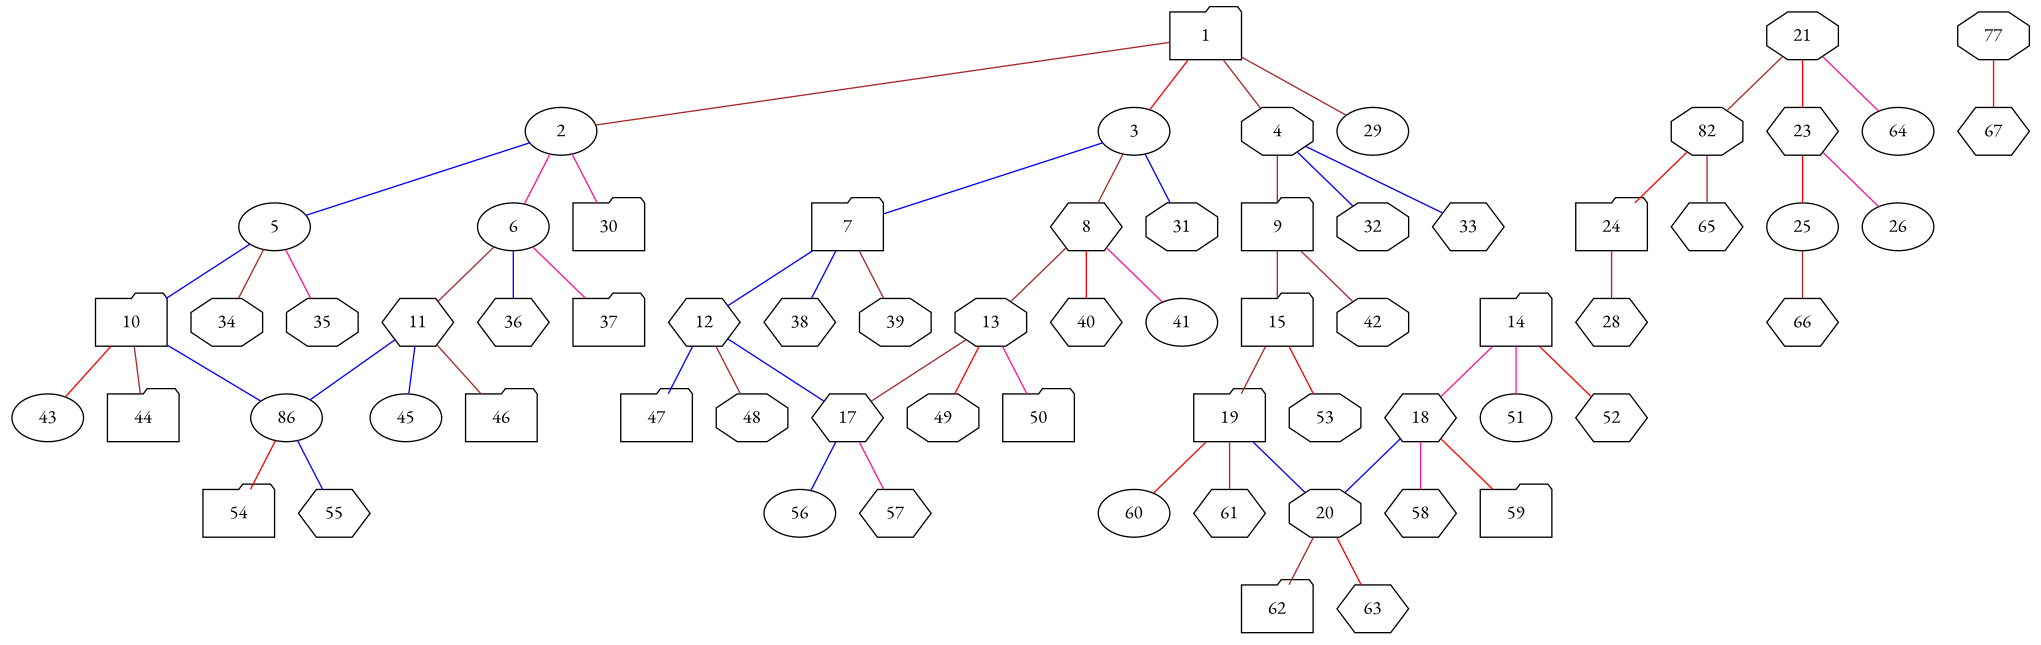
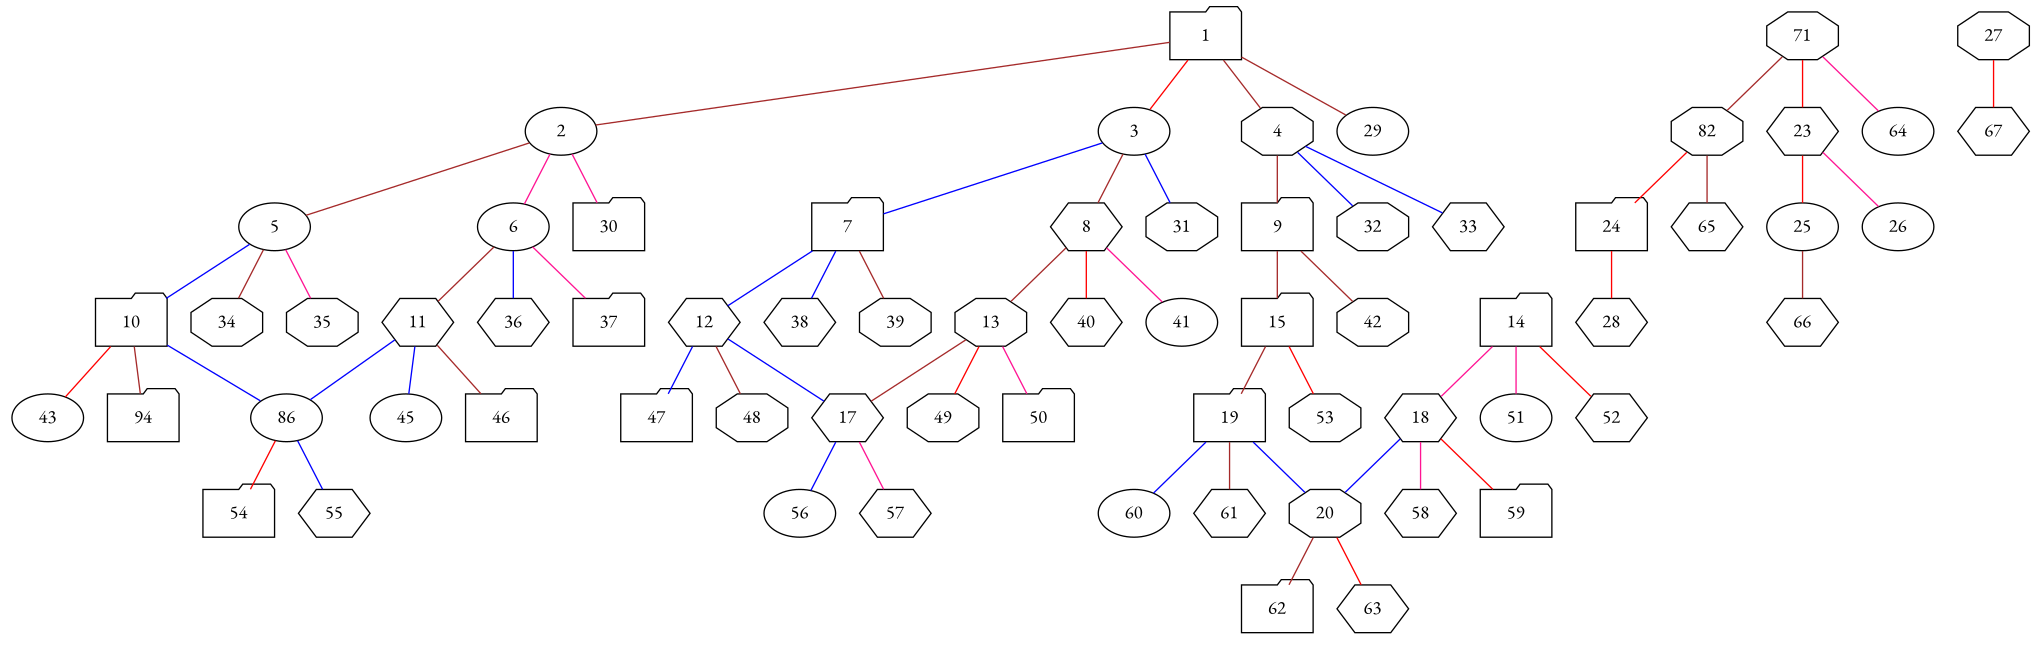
(1803, 36) -> (1803, 36)
(1994, 36) -> (1994, 36)
(418, 179) -> (418, 179)
(143, 418) -> (143, 418)
(1180, 468) -> (1180, 468)
